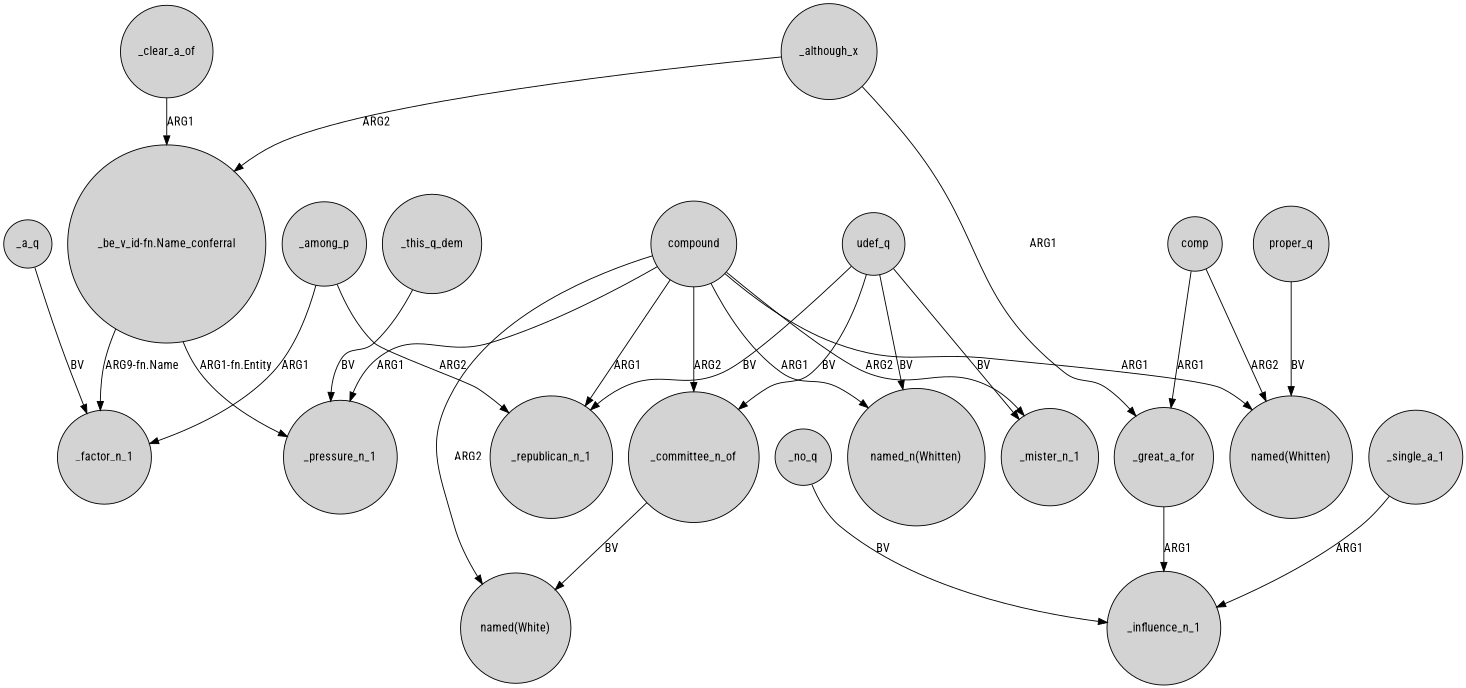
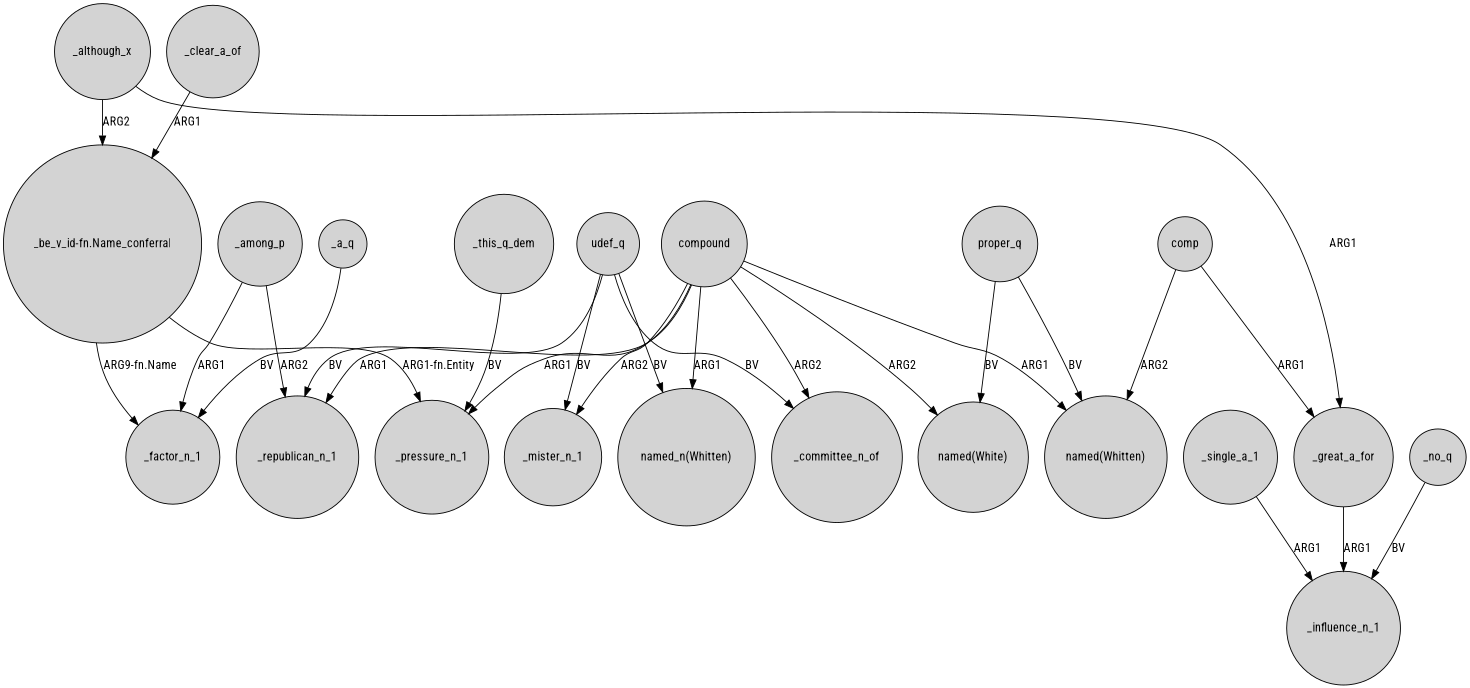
(604, 543) -> (988, 337)
